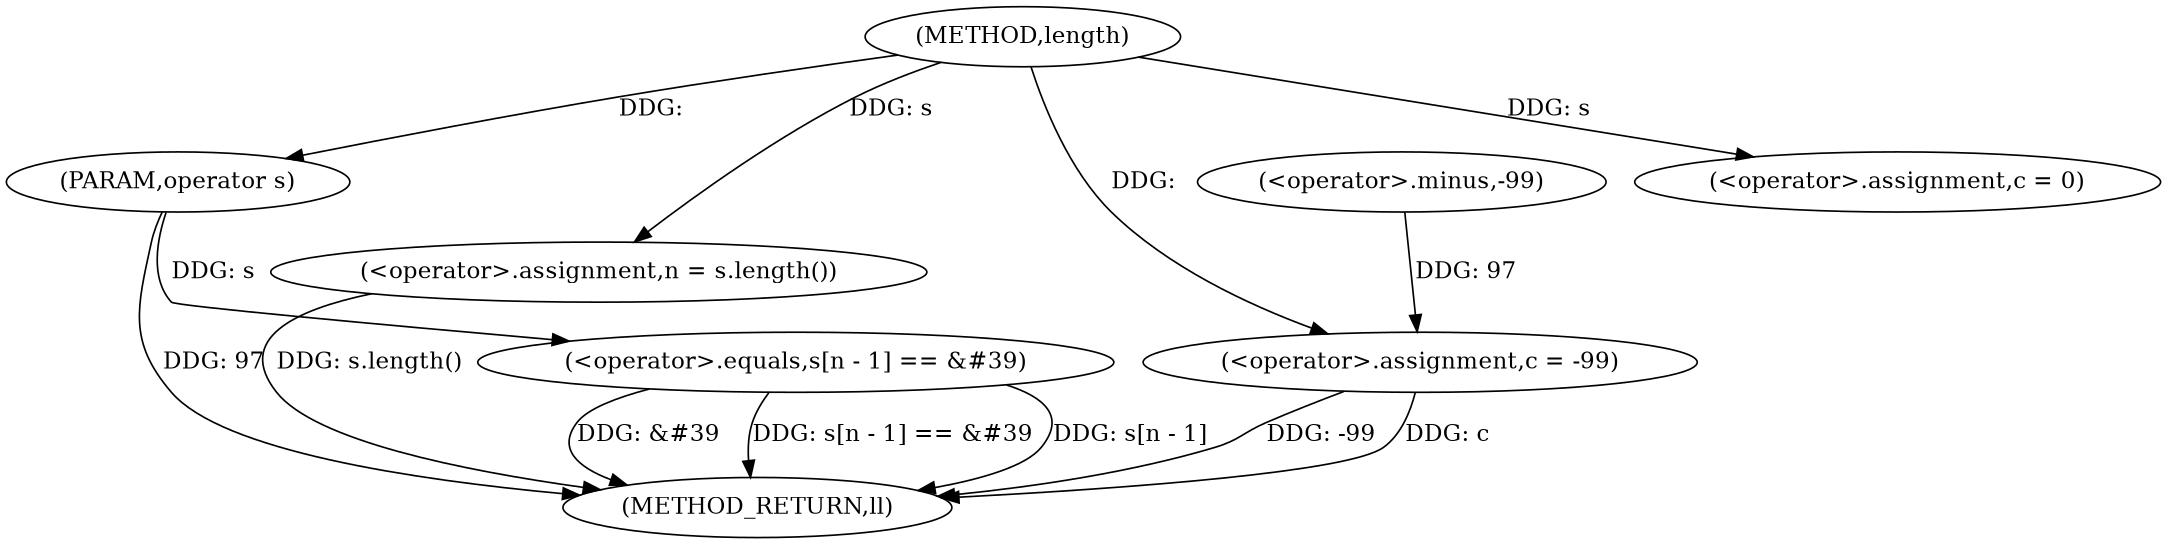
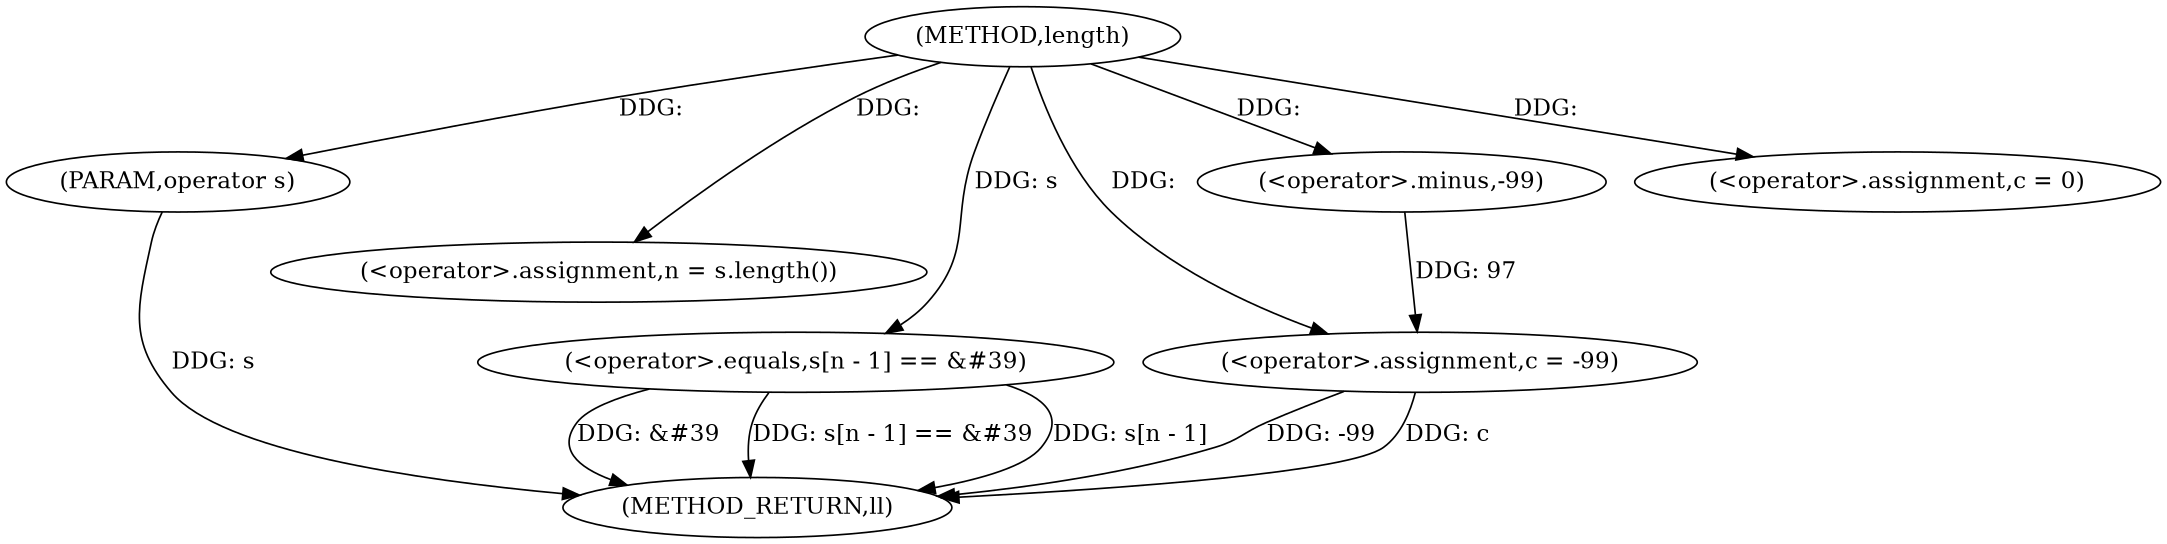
none -> (1203, 106)
(892, 109) -> (892, 109)
(1550, 109) -> (1550, 109)
(327, 319) -> (963, 202)
(214, 362) -> (214, 362)
(342, 432) -> none
